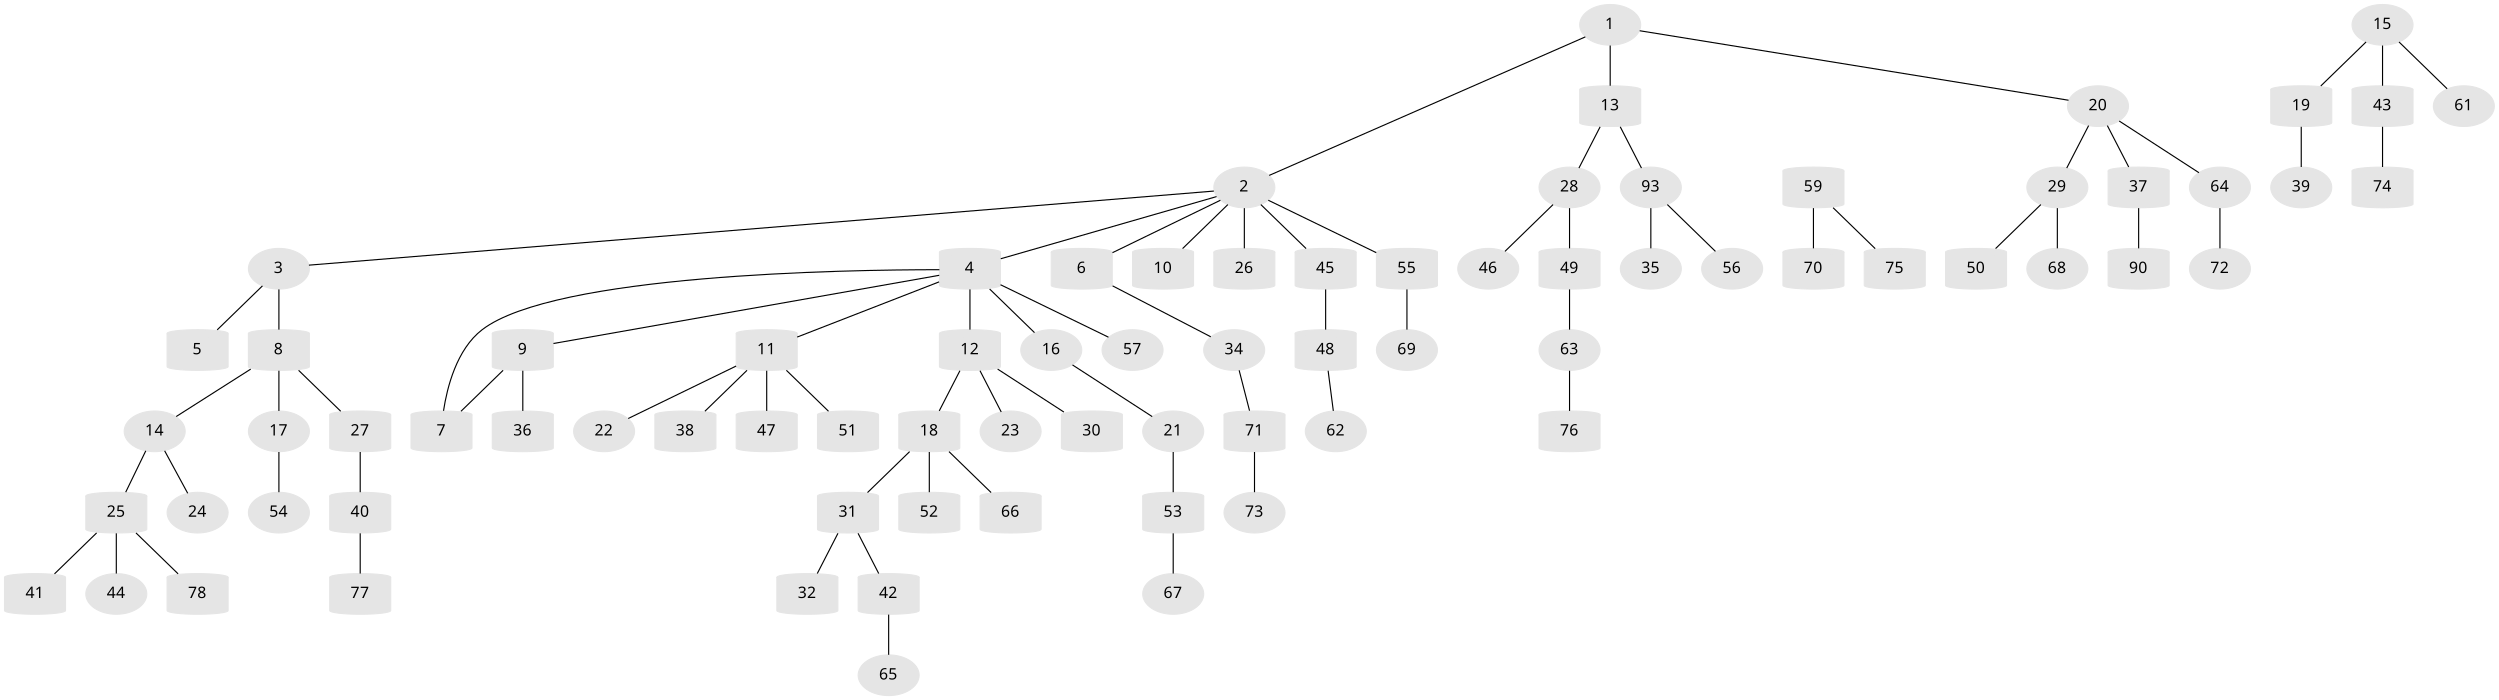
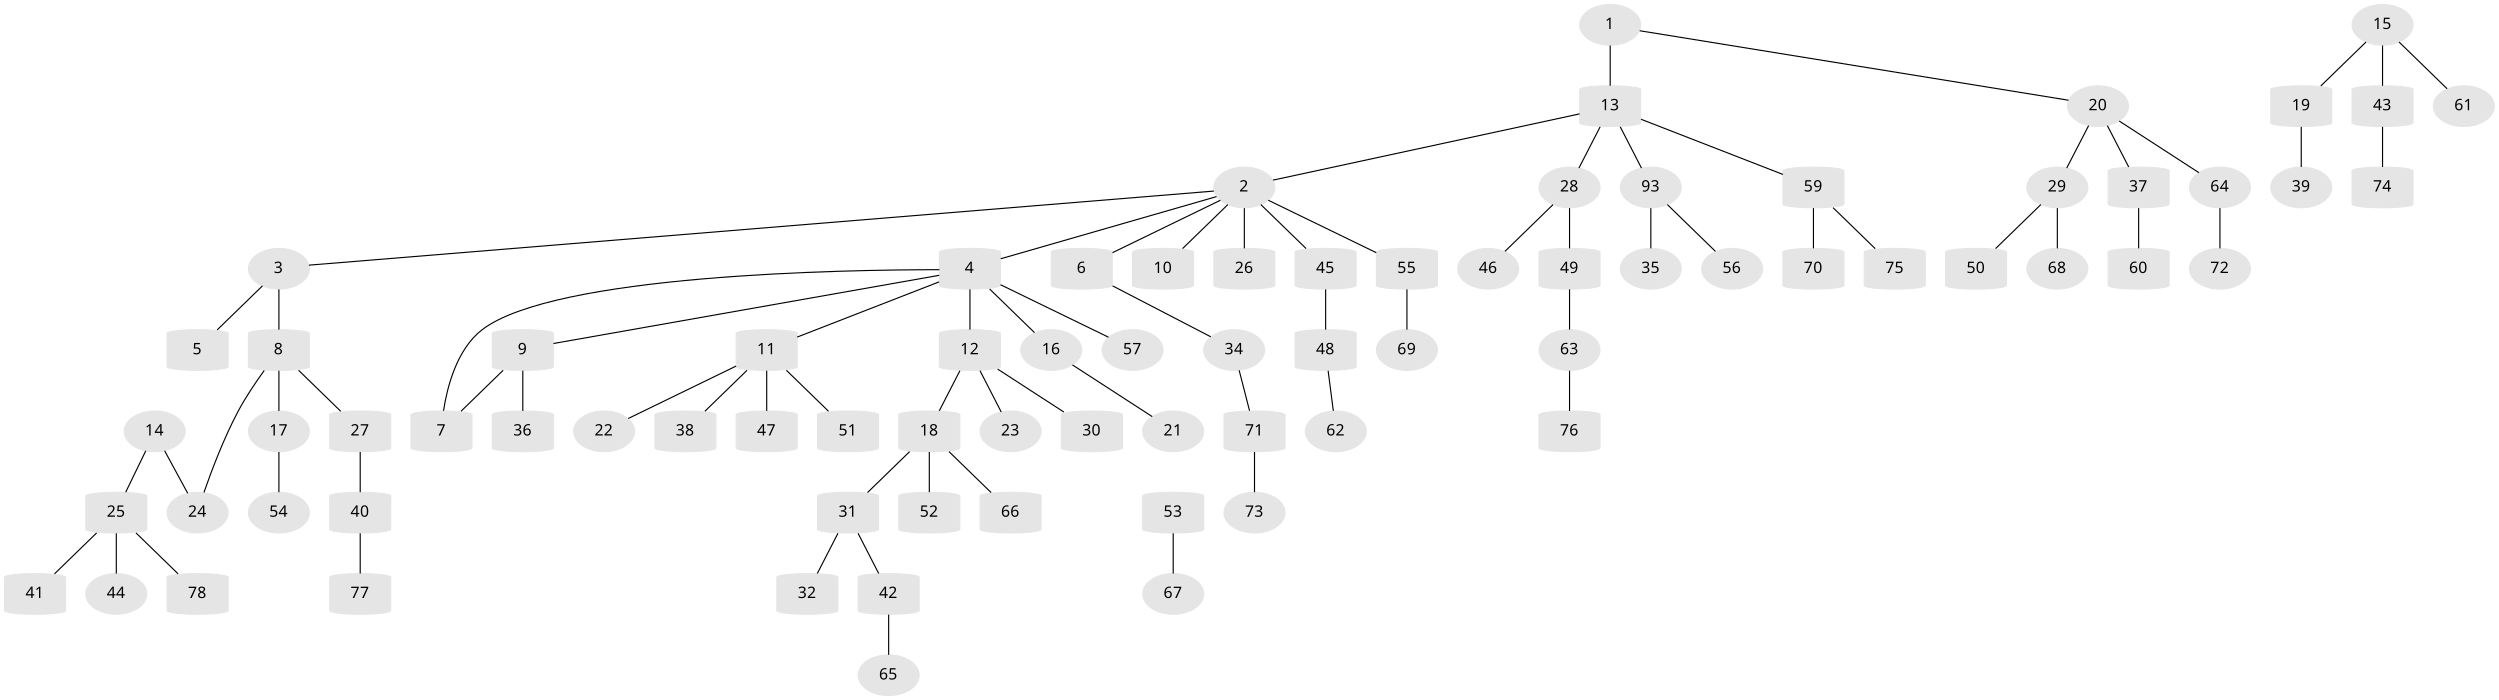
(1427, 106) -> (1426, 147)
none -> (1712, 147)
(2139, 269) -> (2139, 269)
(213, 393) -> (229, 429)
(1173, 472) -> none
